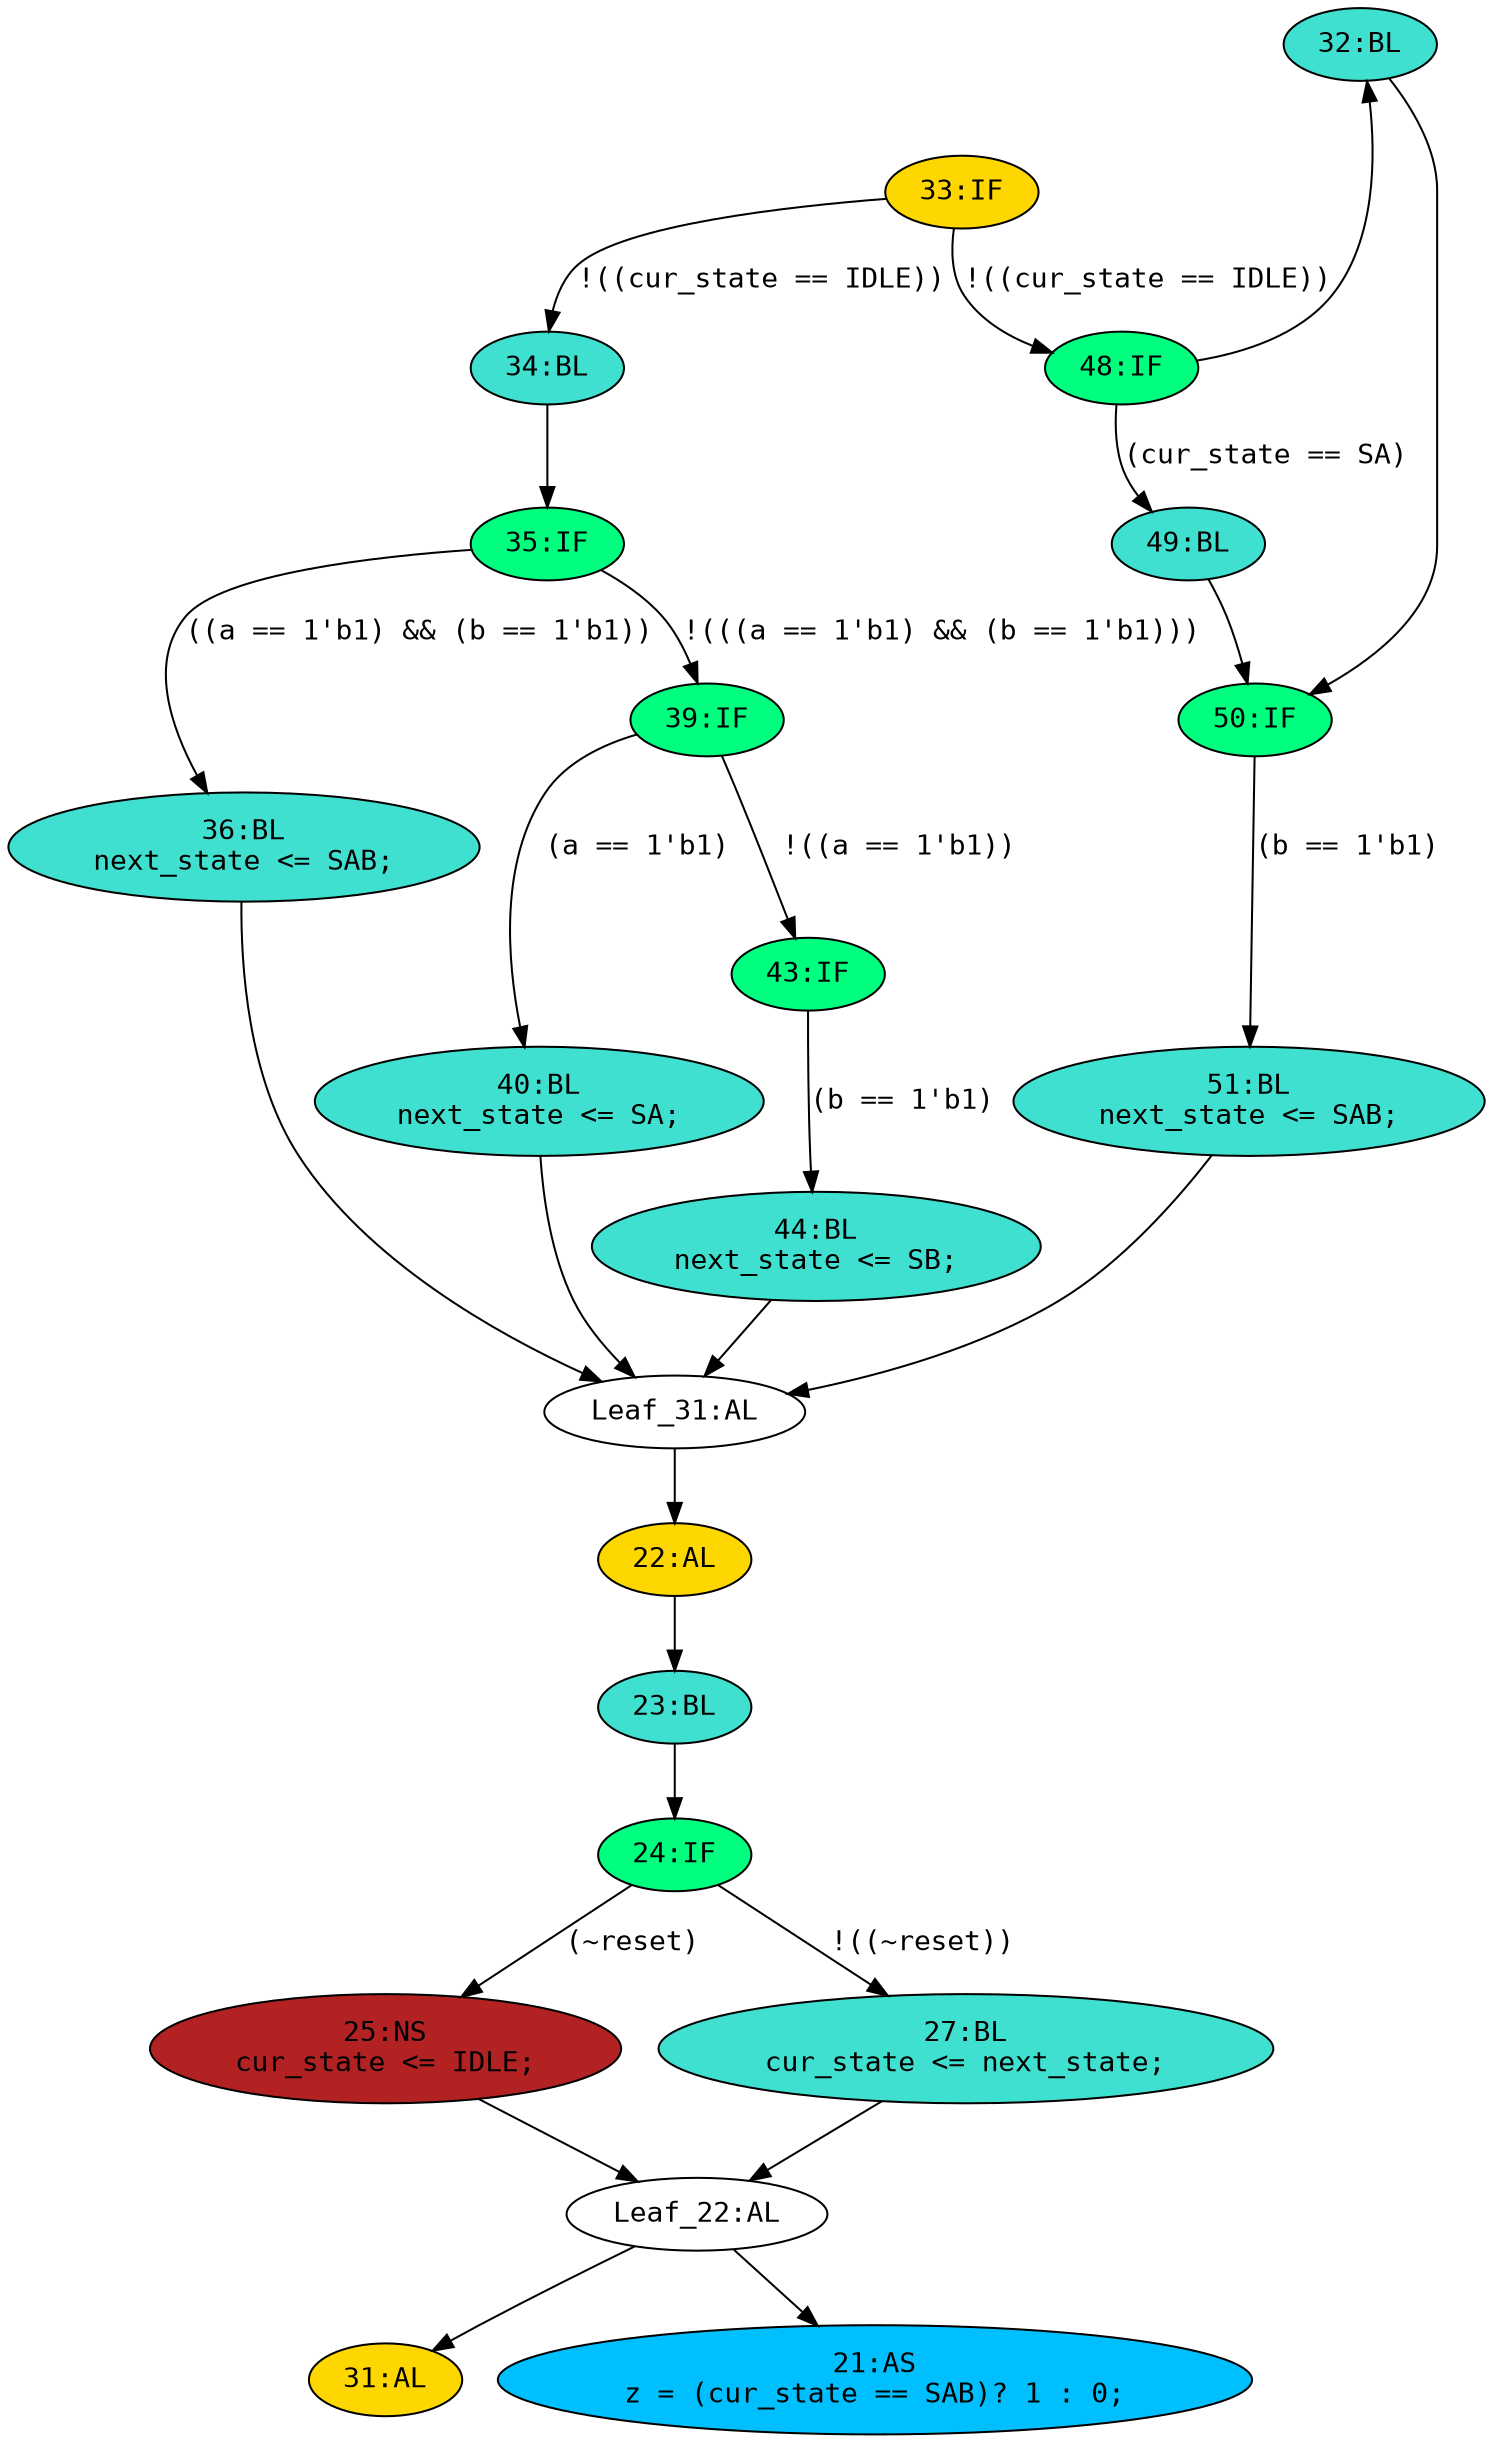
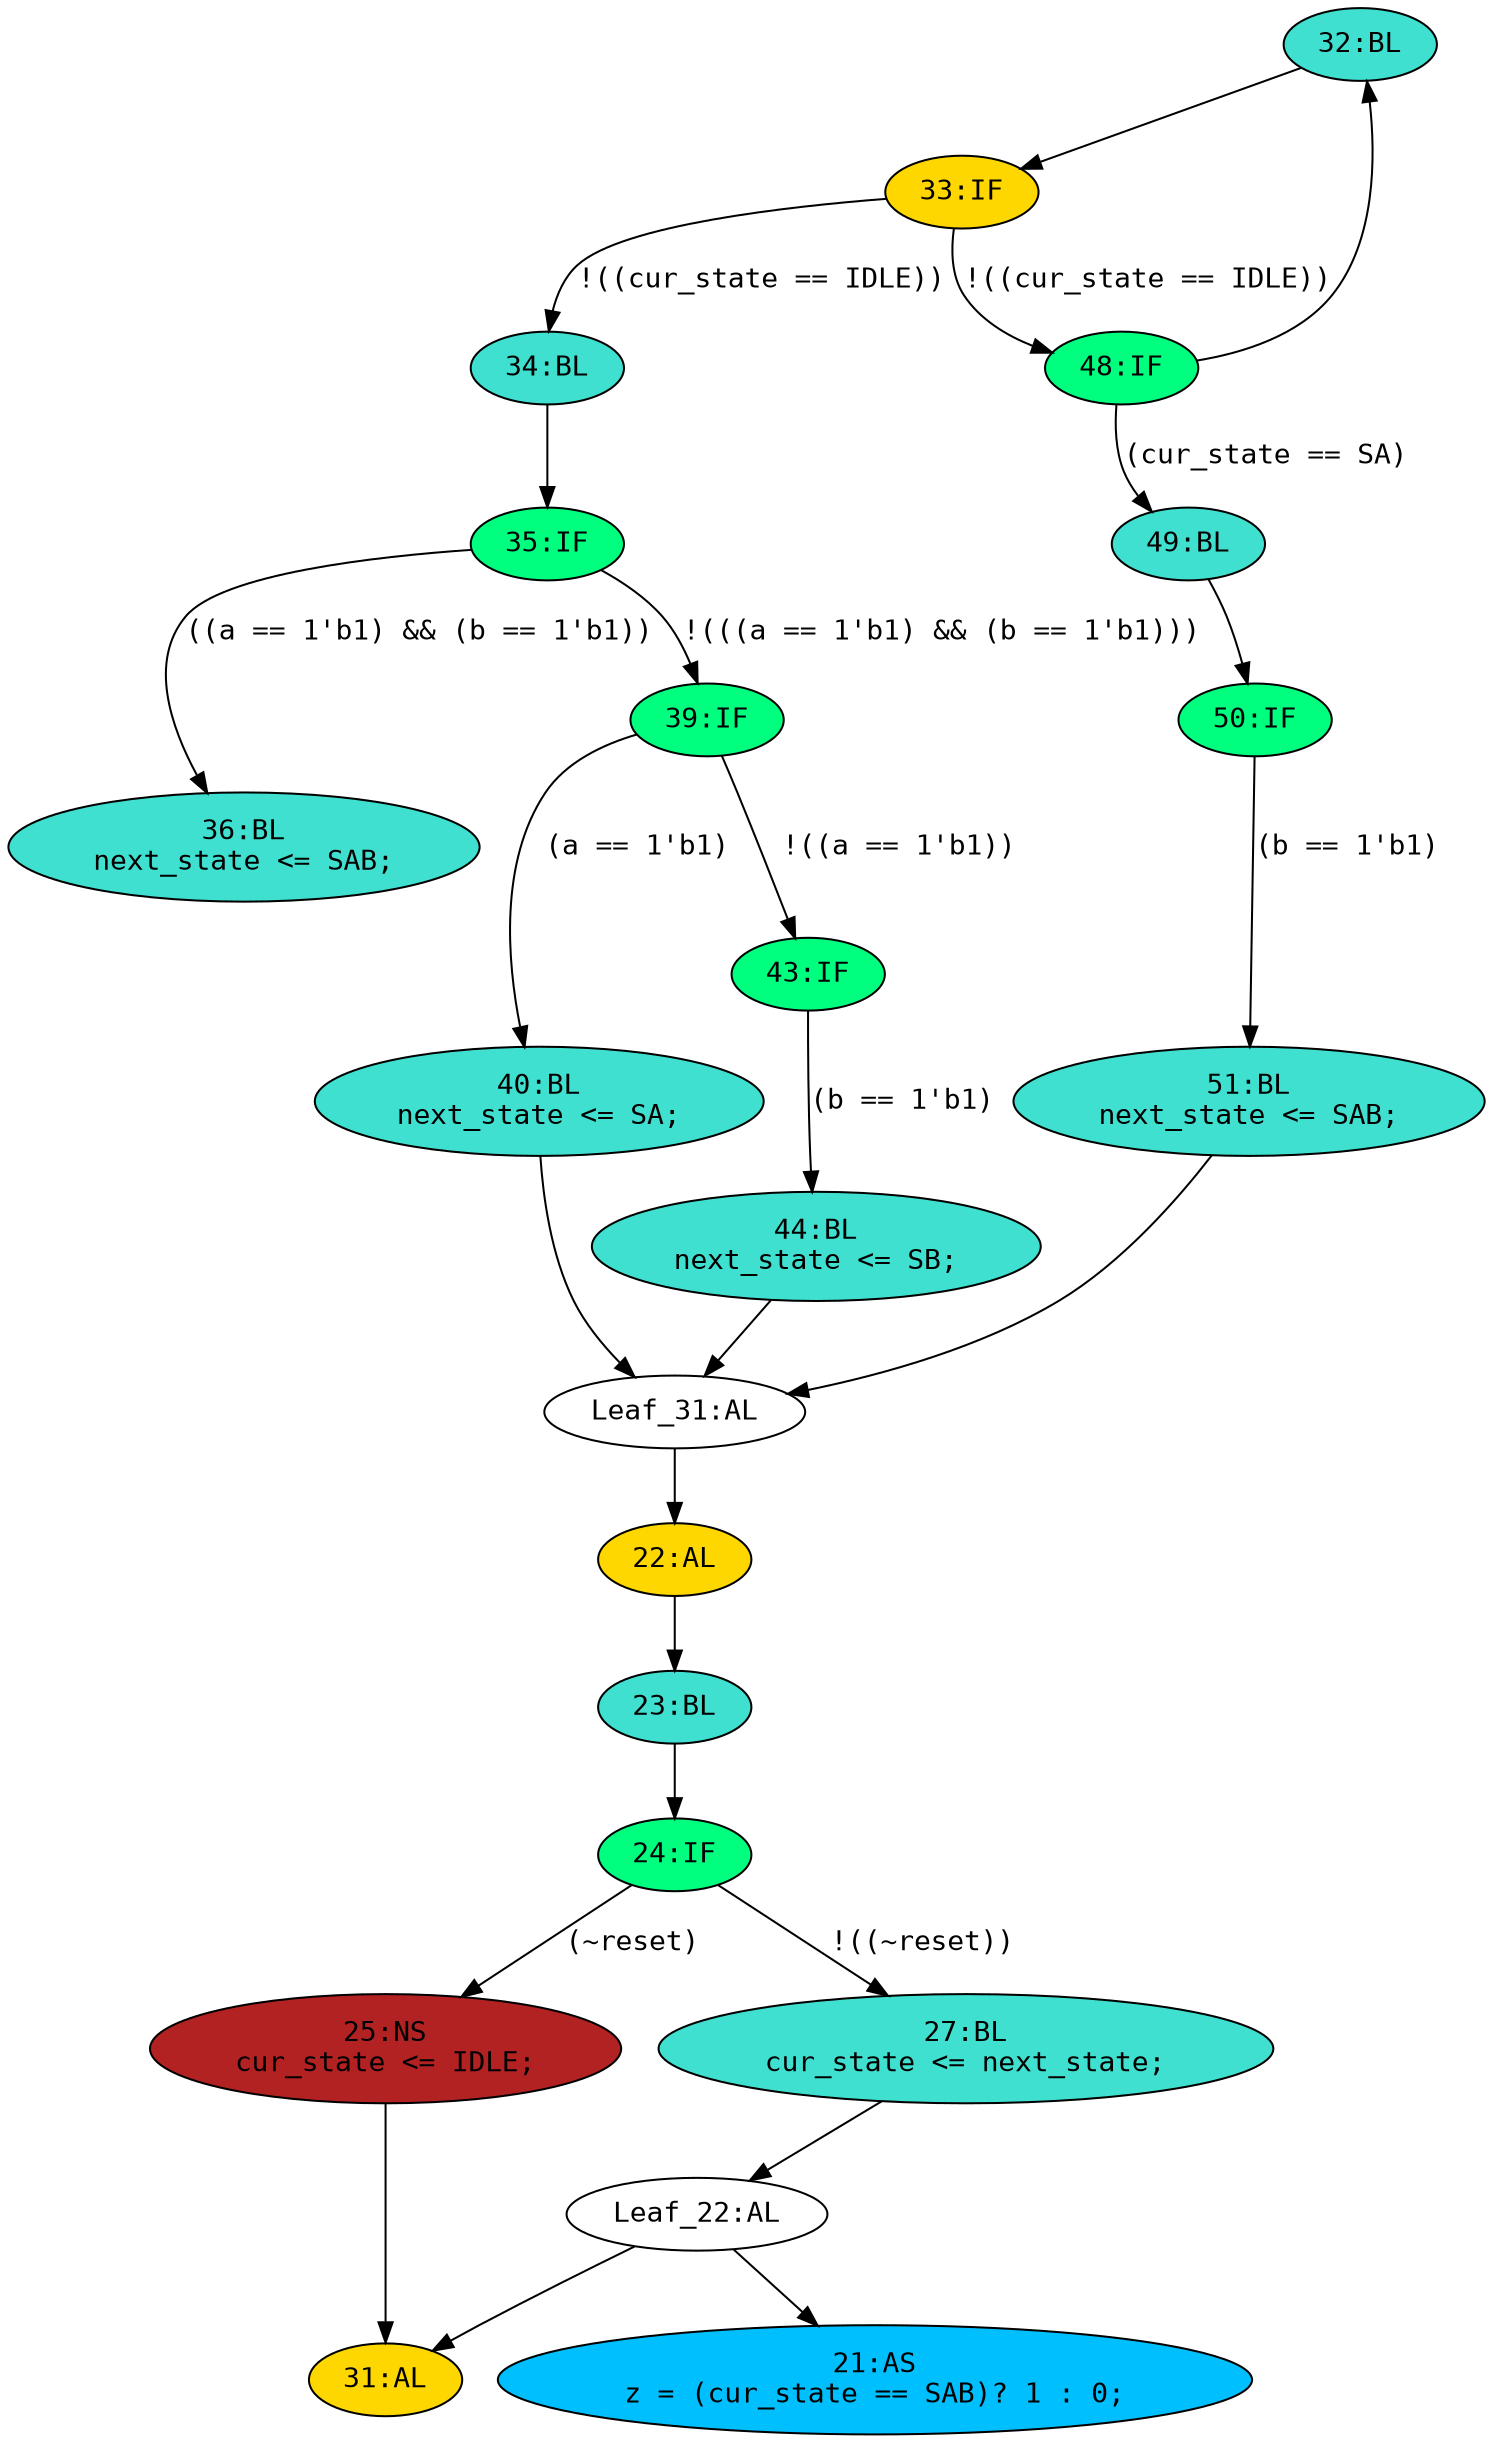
(1437, 399) -> (1171, 115)
(328, 1195) -> none
(549, 2135) -> (386, 2212)
